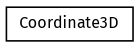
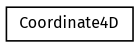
(70, 24) -> (70, 24)
